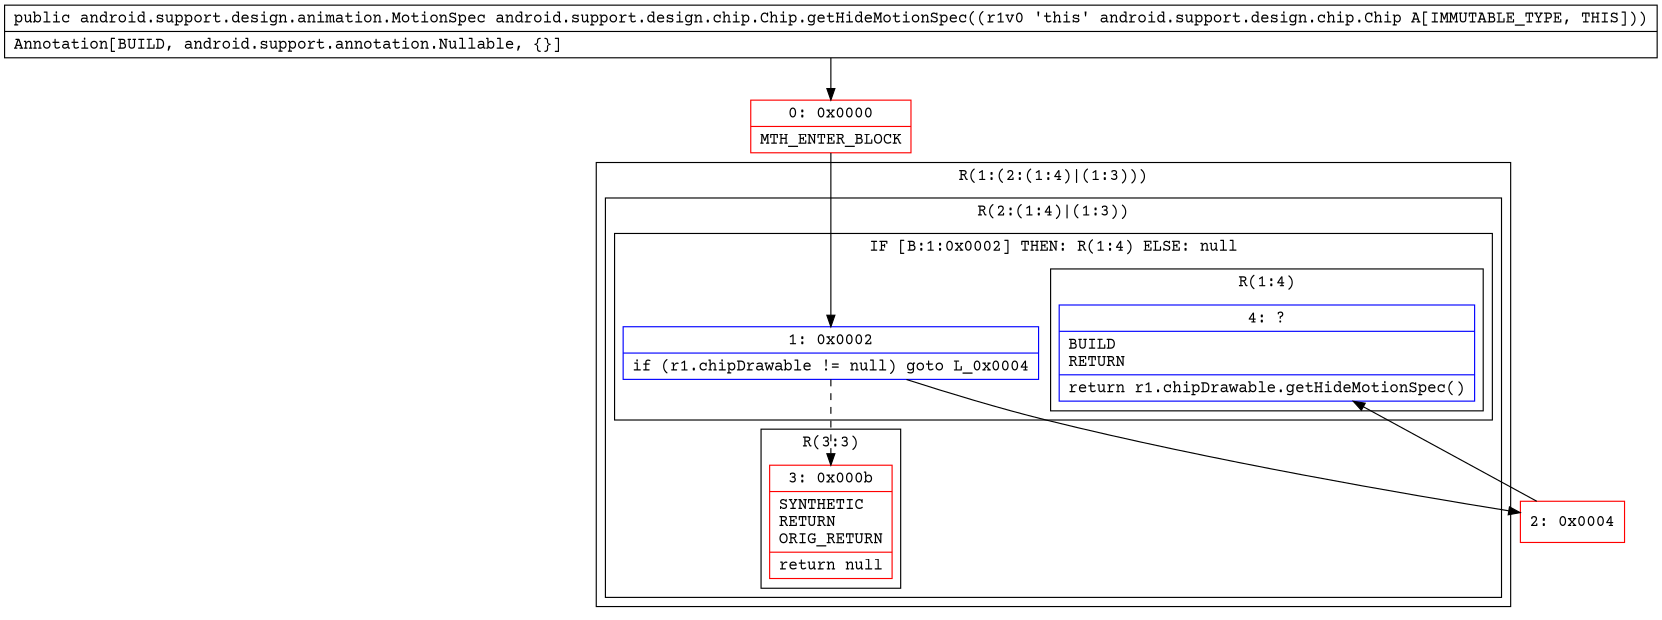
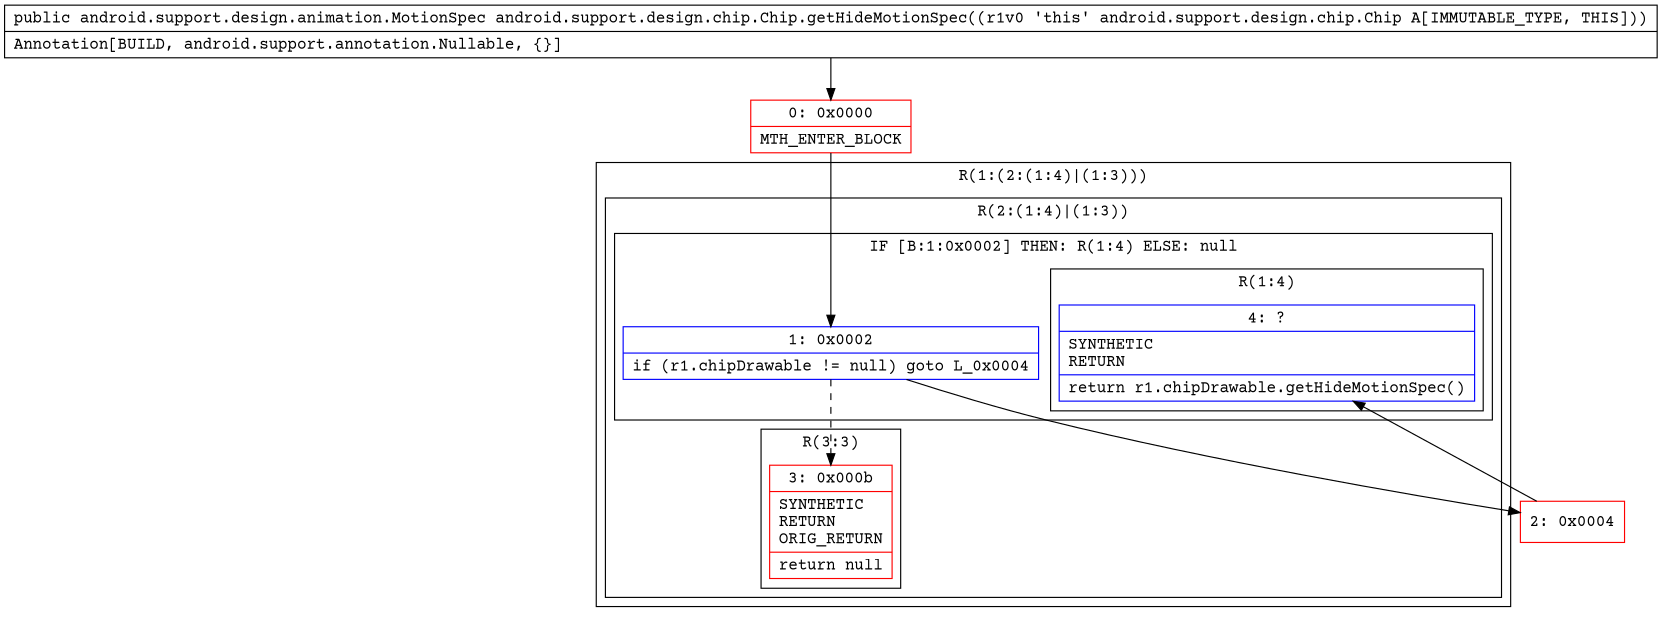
(1092, 344) -> (1111, 344)
